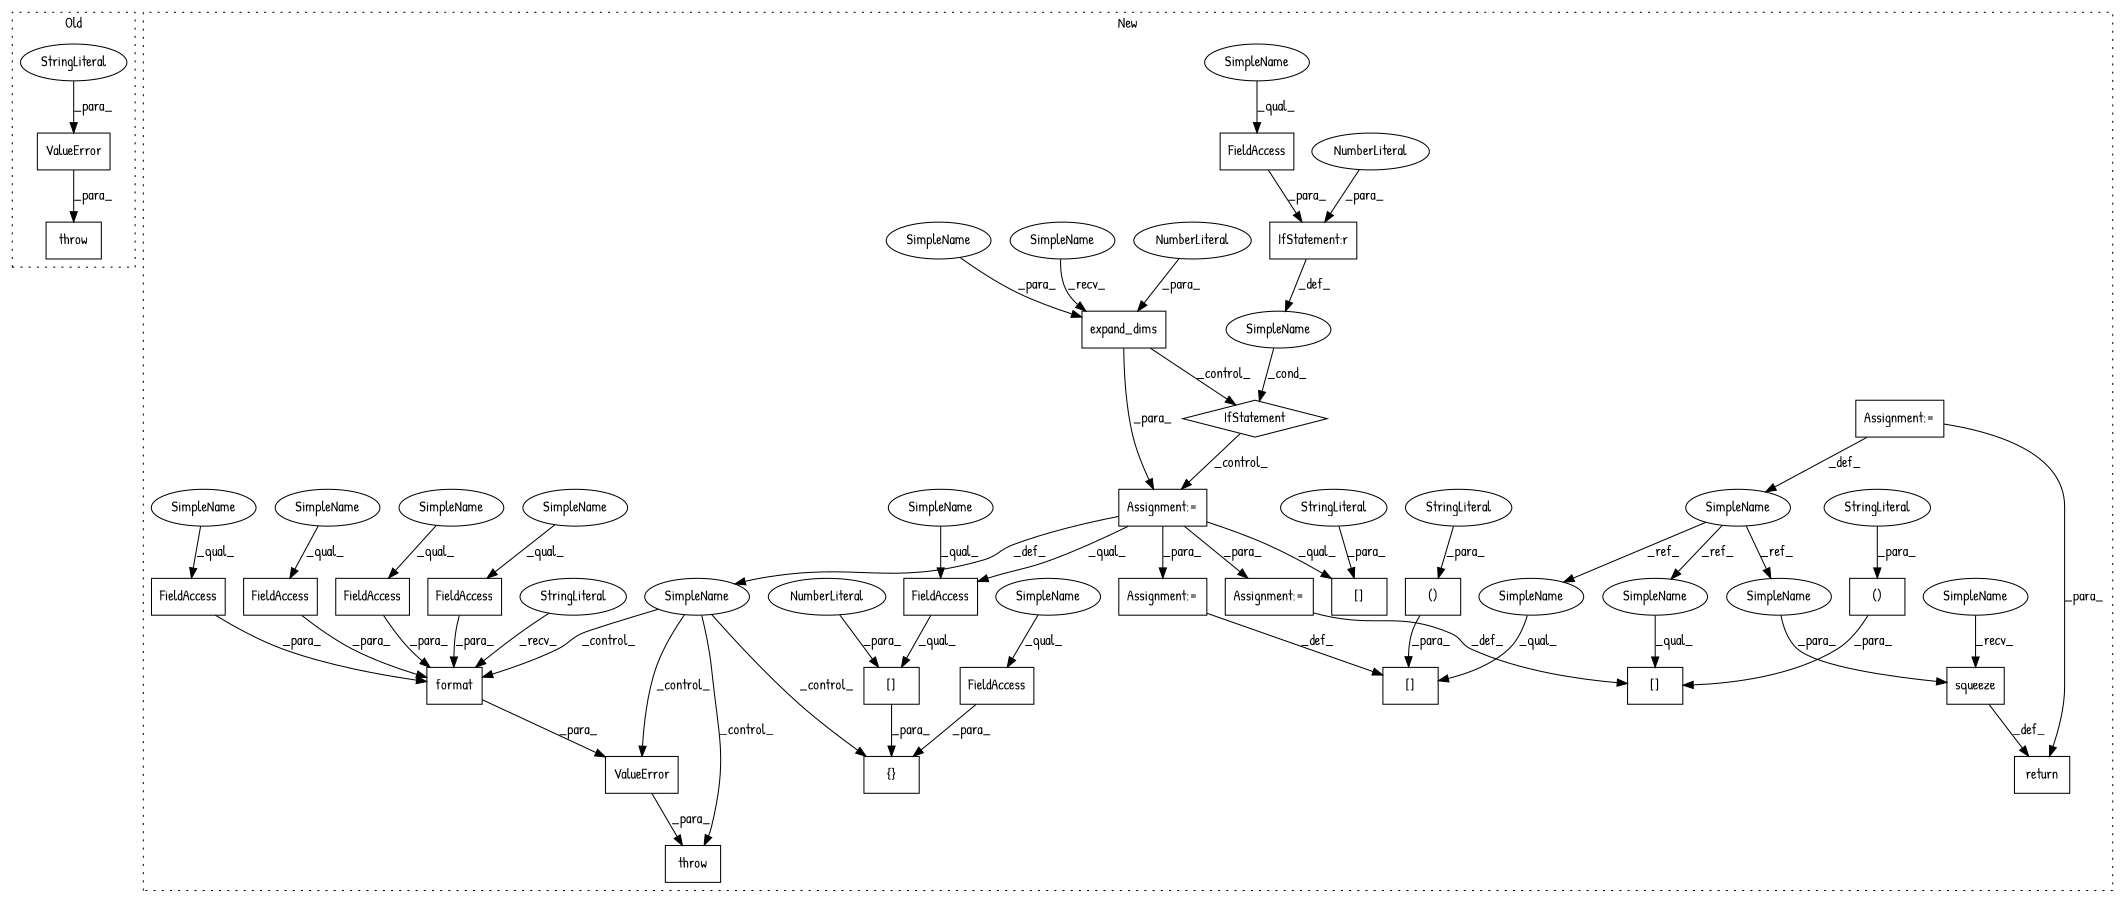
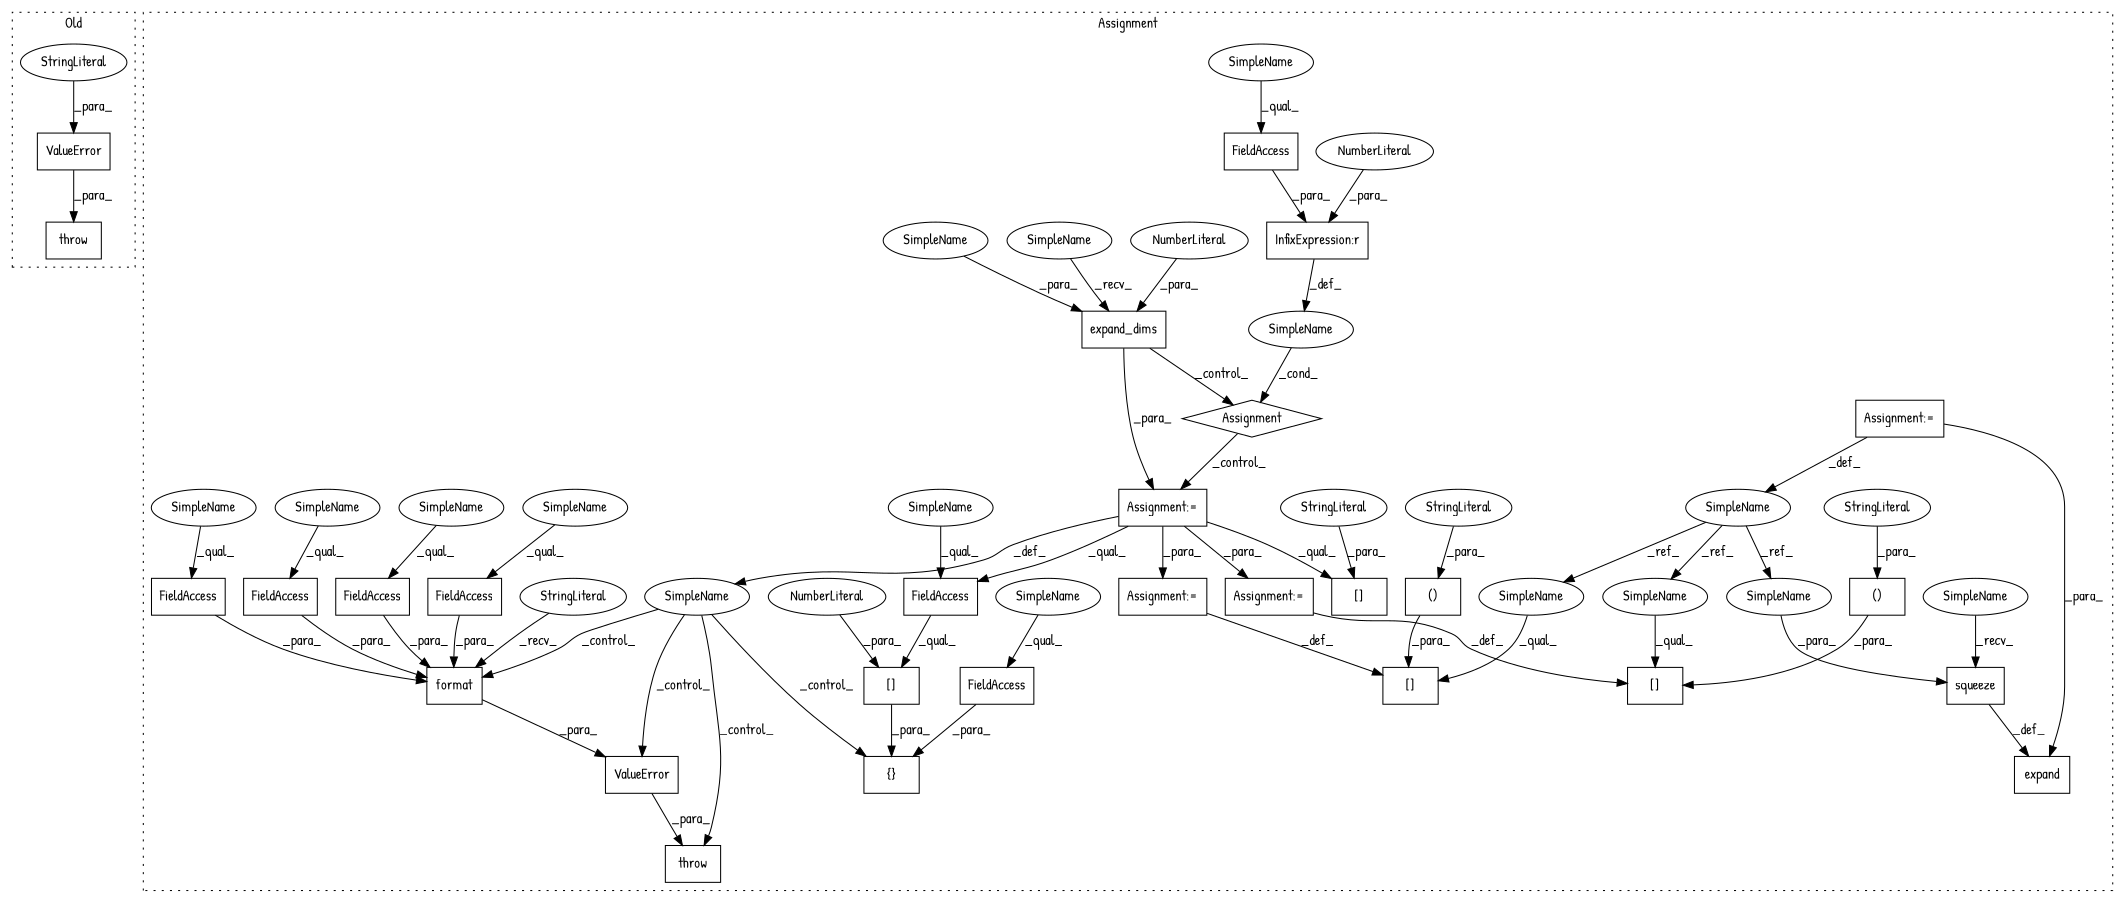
(1128, 24) -> (1128, 24)
(1313, 241) -> (1317, 241)
(1255, 419) -> (1252, 419)
(2042, 775) -> (2042, 775)
